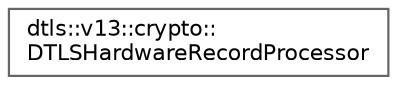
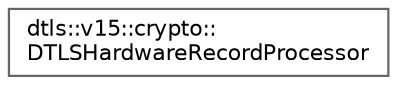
(199, 42) -> (199, 42)
